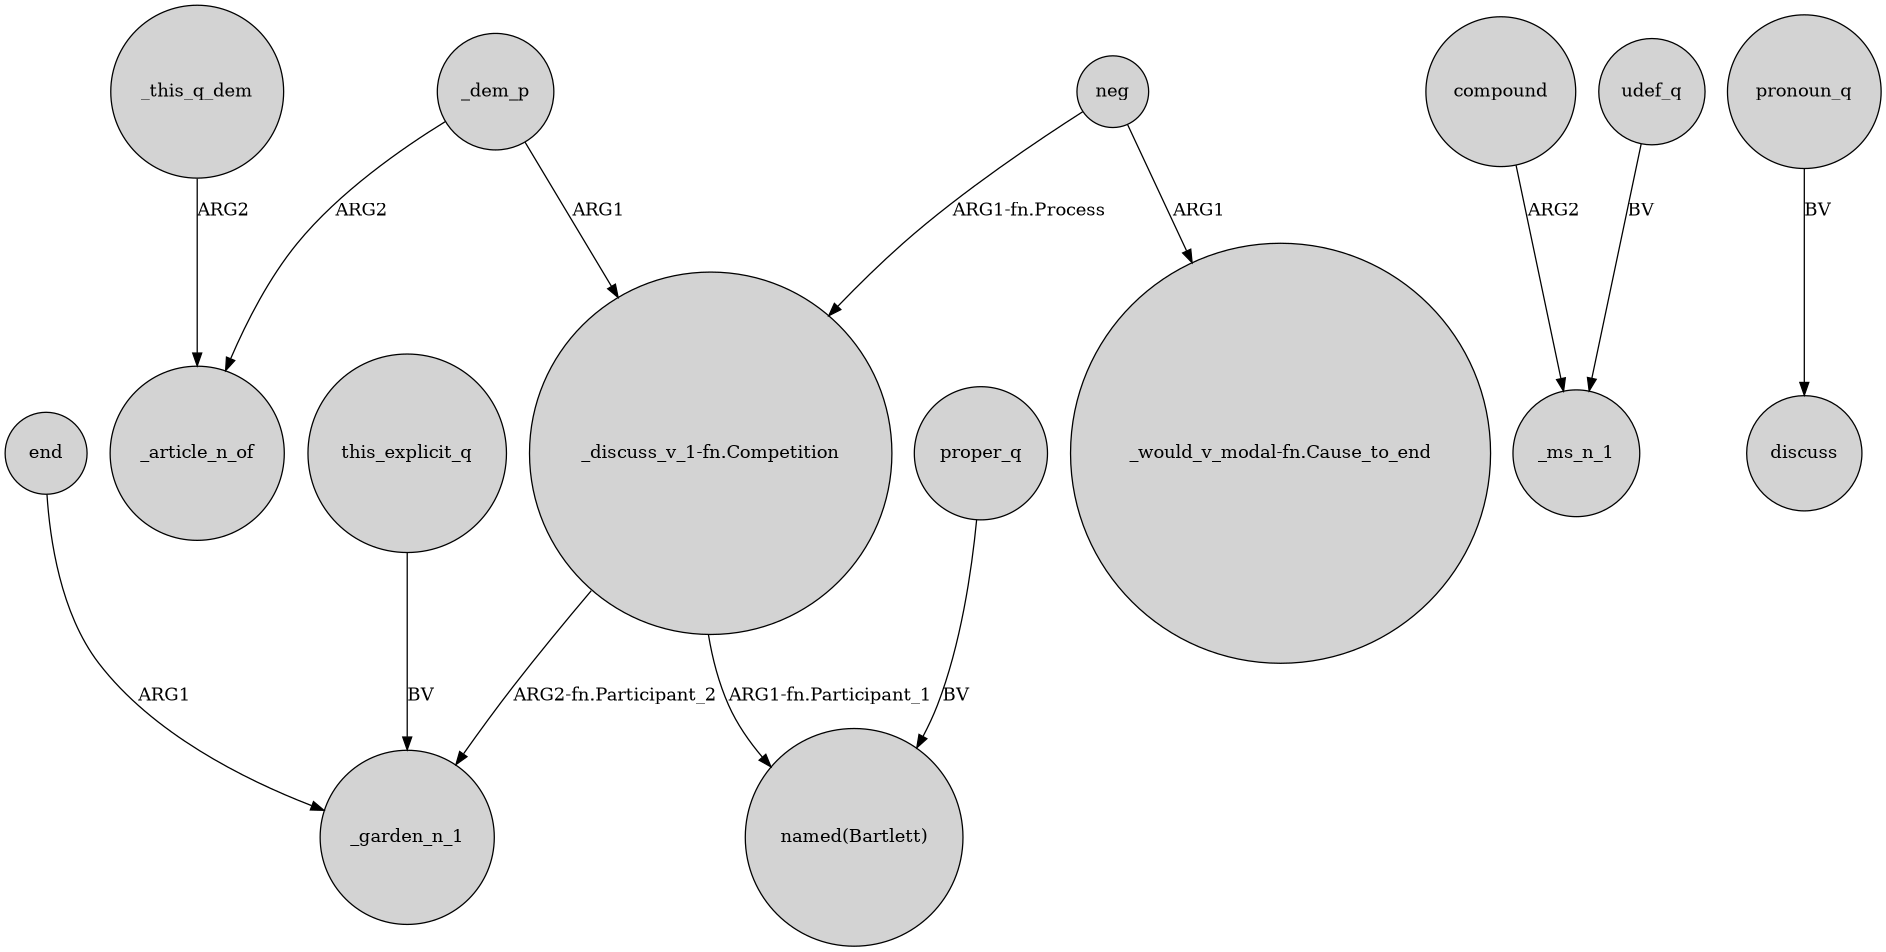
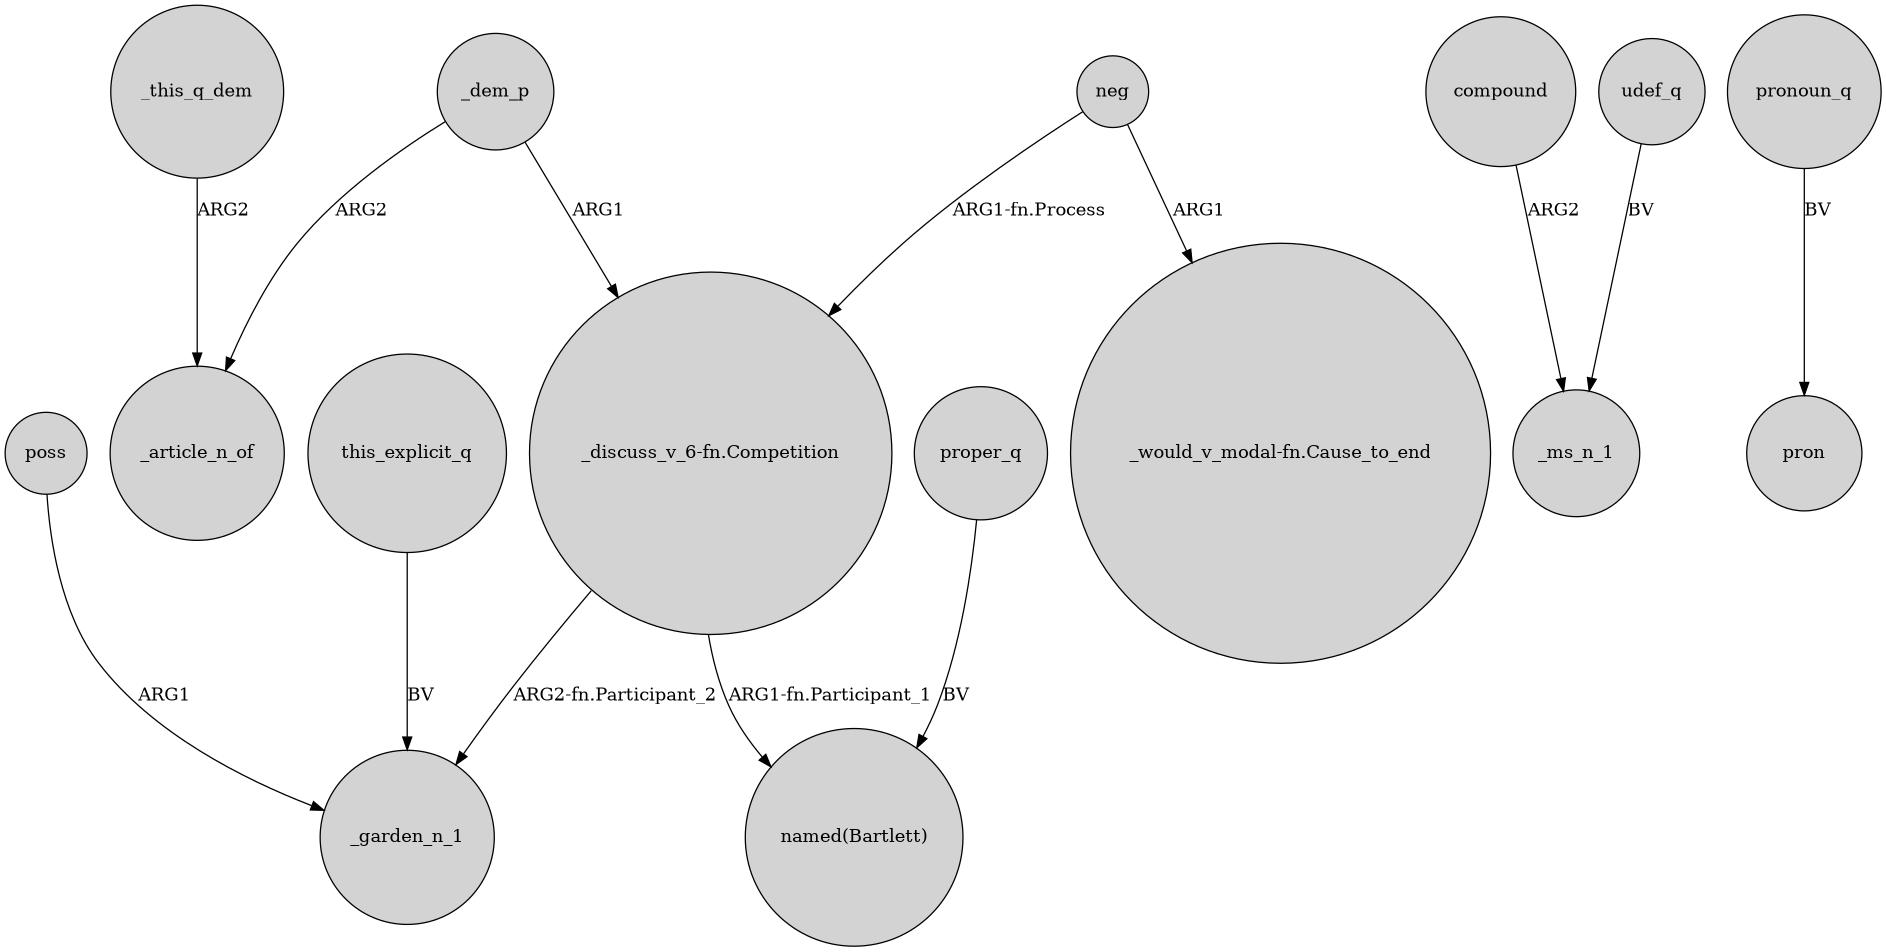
(46, 453) -> (46, 453)
(711, 453) -> (711, 453)
(1804, 453) -> (1804, 453)
